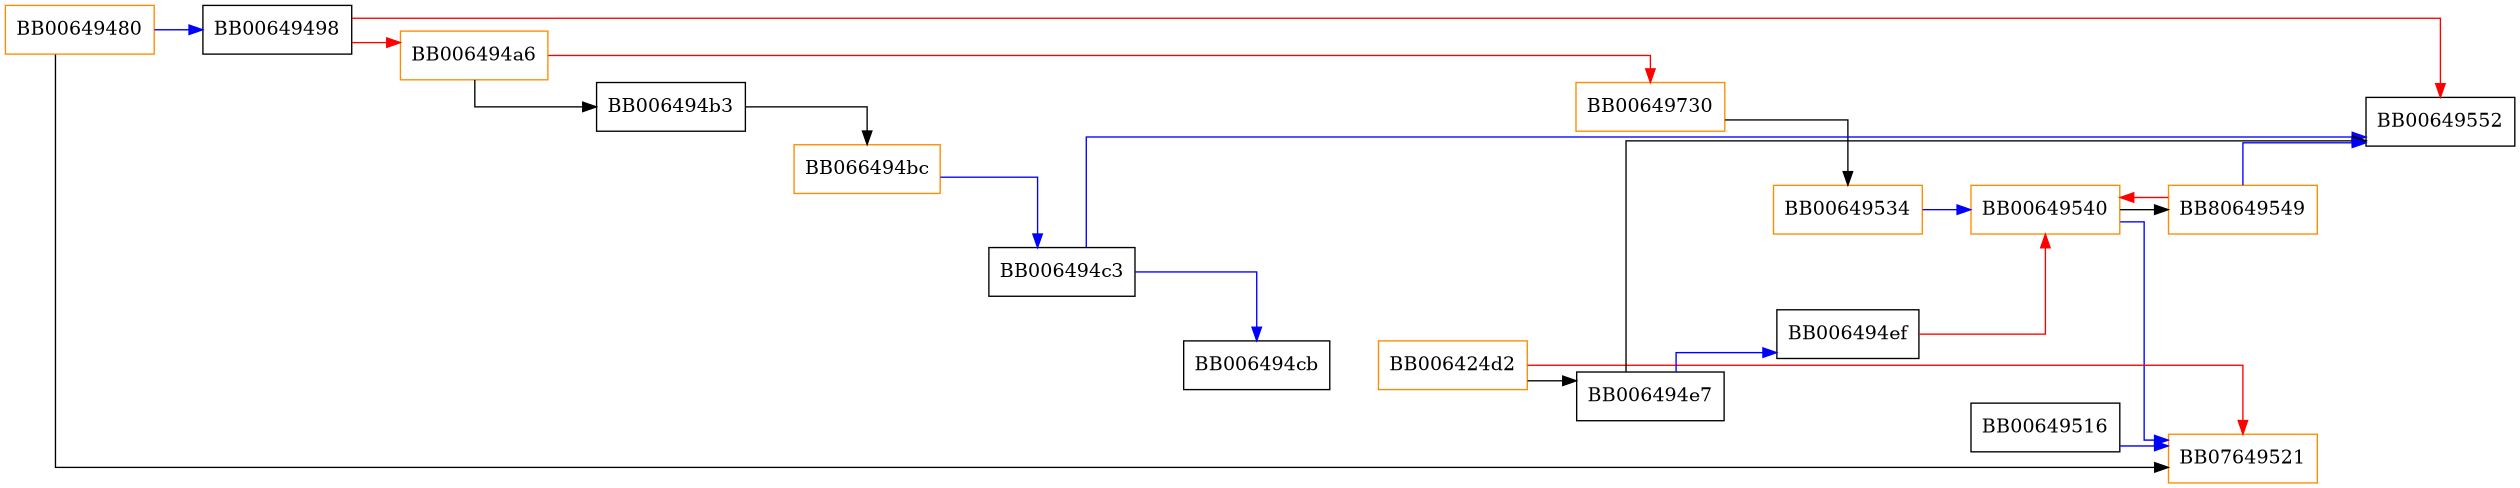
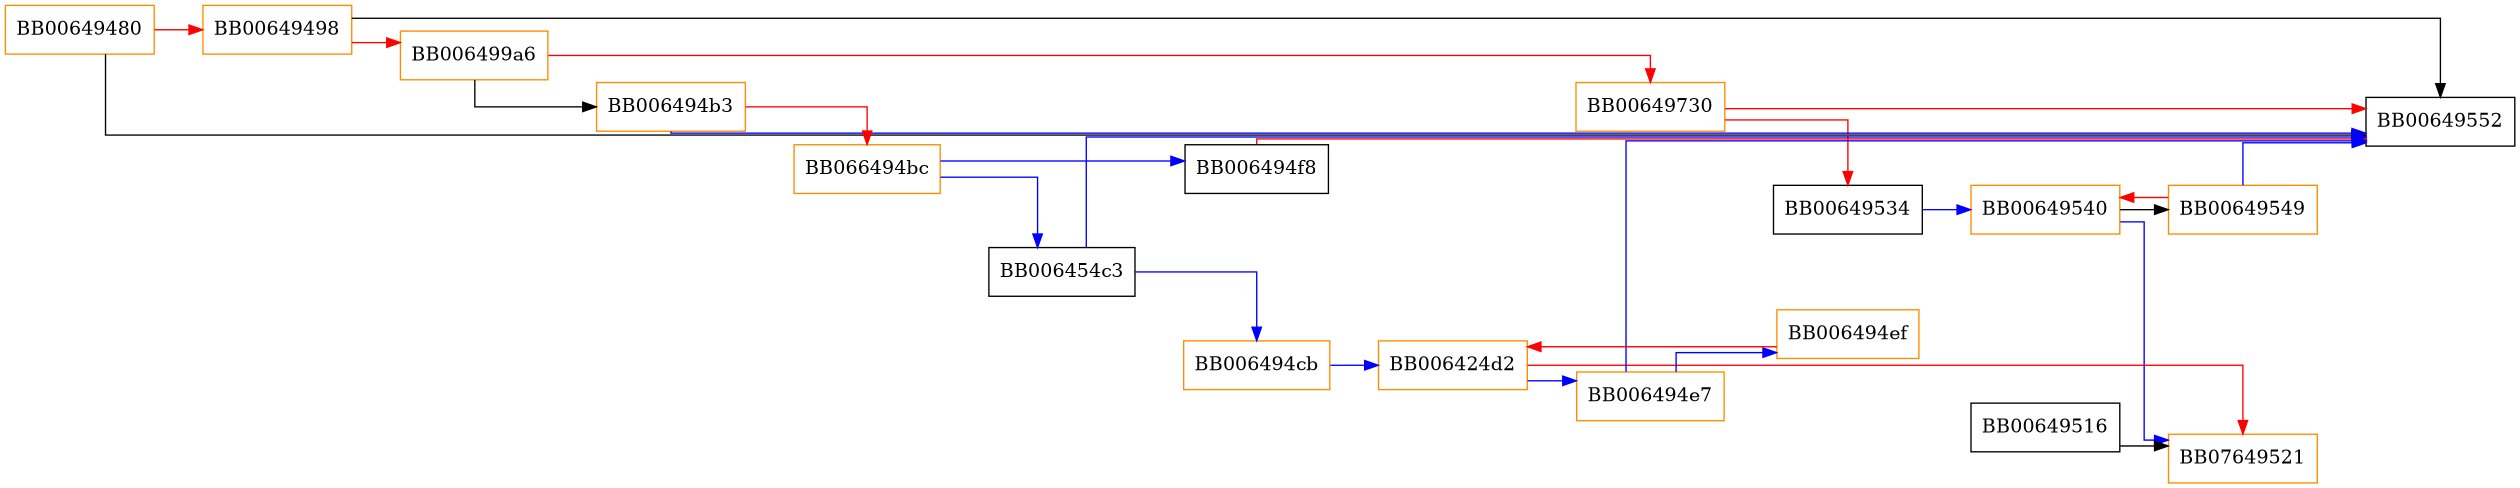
(1429, 18) -> (1429, 18)
(172, 30) -> (172, 30)
(277, 30) -> (277, 30)
(474, 55) -> (474, 55)
(671, 107) -> (671, 107)
(818, 107) -> (818, 107)
none -> (2039, 109)
(1812, 120) -> (1812, 120)
none -> (1511, 133)
(1874, 141) -> (1874, 141)
none -> (1257, 169)
(1848, 210) -> (1848, 210)
(2243, 210) -> (2243, 210)
(1062, 272) -> (1062, 272)
(1848, 334) -> (1848, 334)
(2025, 334) -> (1659, 347)
(1257, 365) -> (1257, 365)
none -> (1348, 365)
(1545, 381) -> (1545, 381)
(1650, 396) -> (1650, 396)
(2137, 446) -> (2137, 446)
(899, 467) -> (606, 135)
